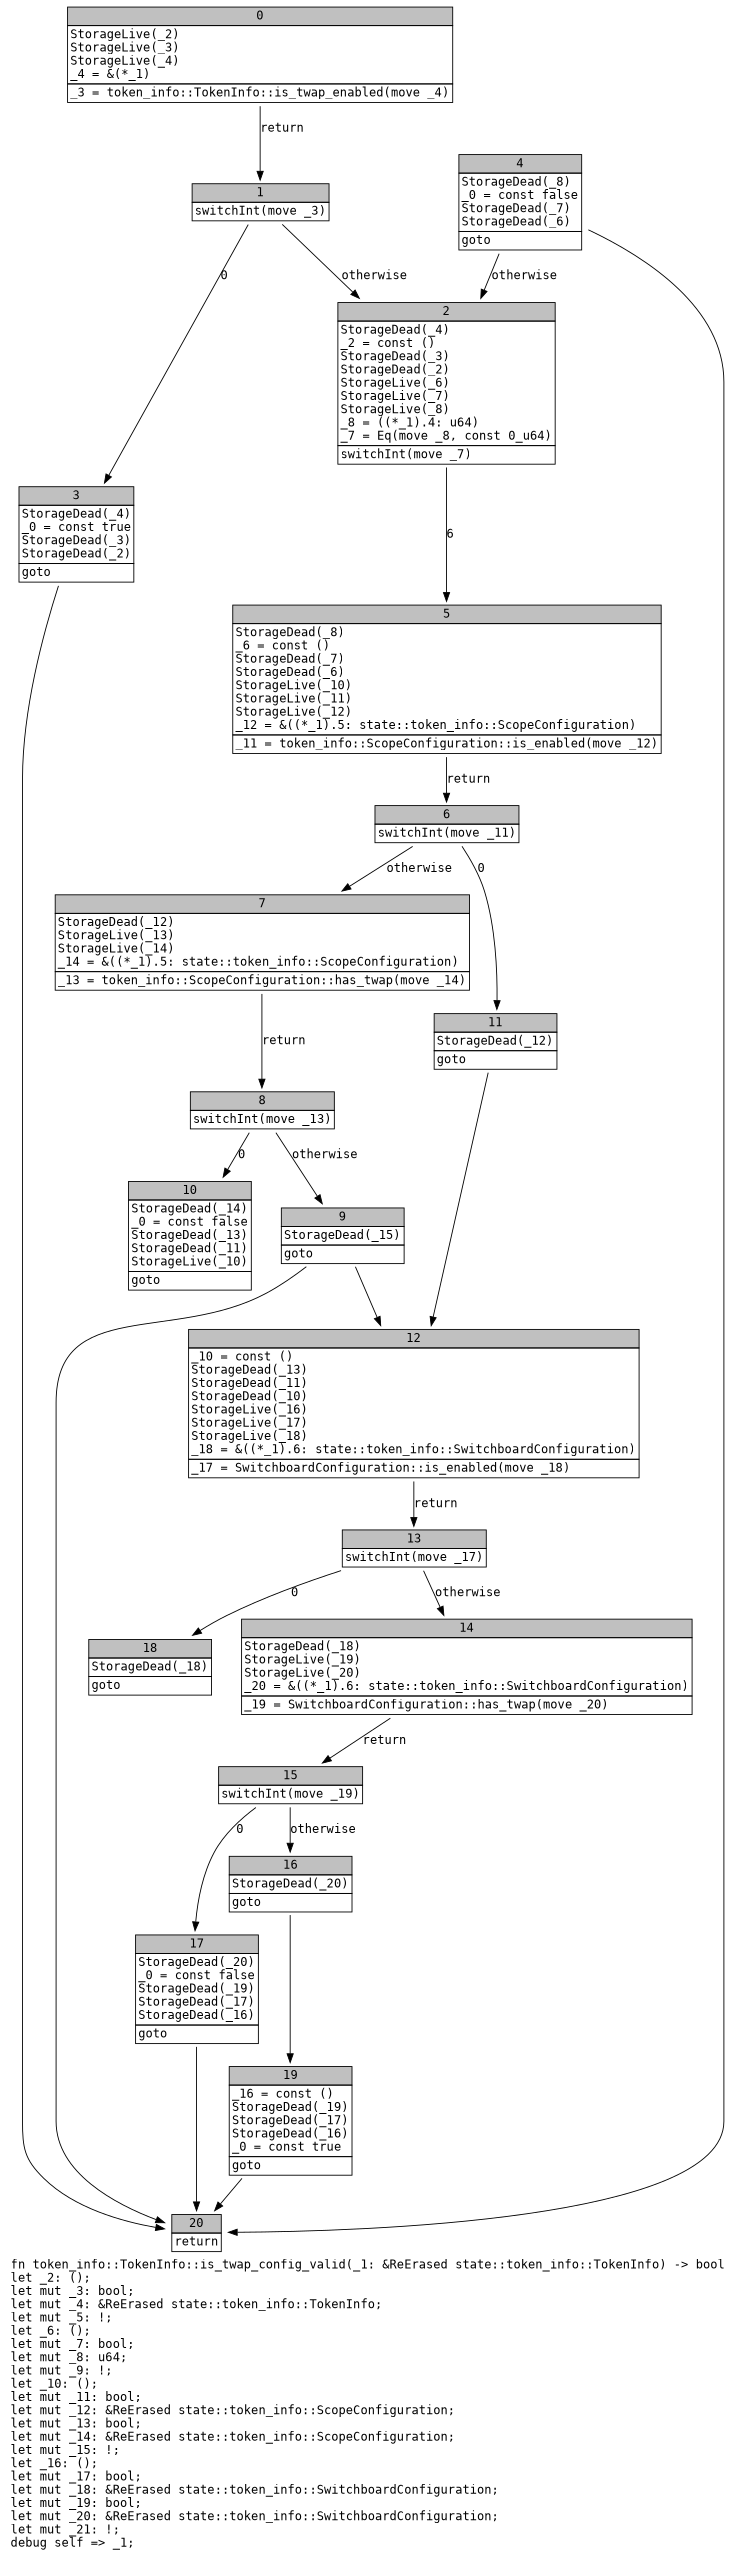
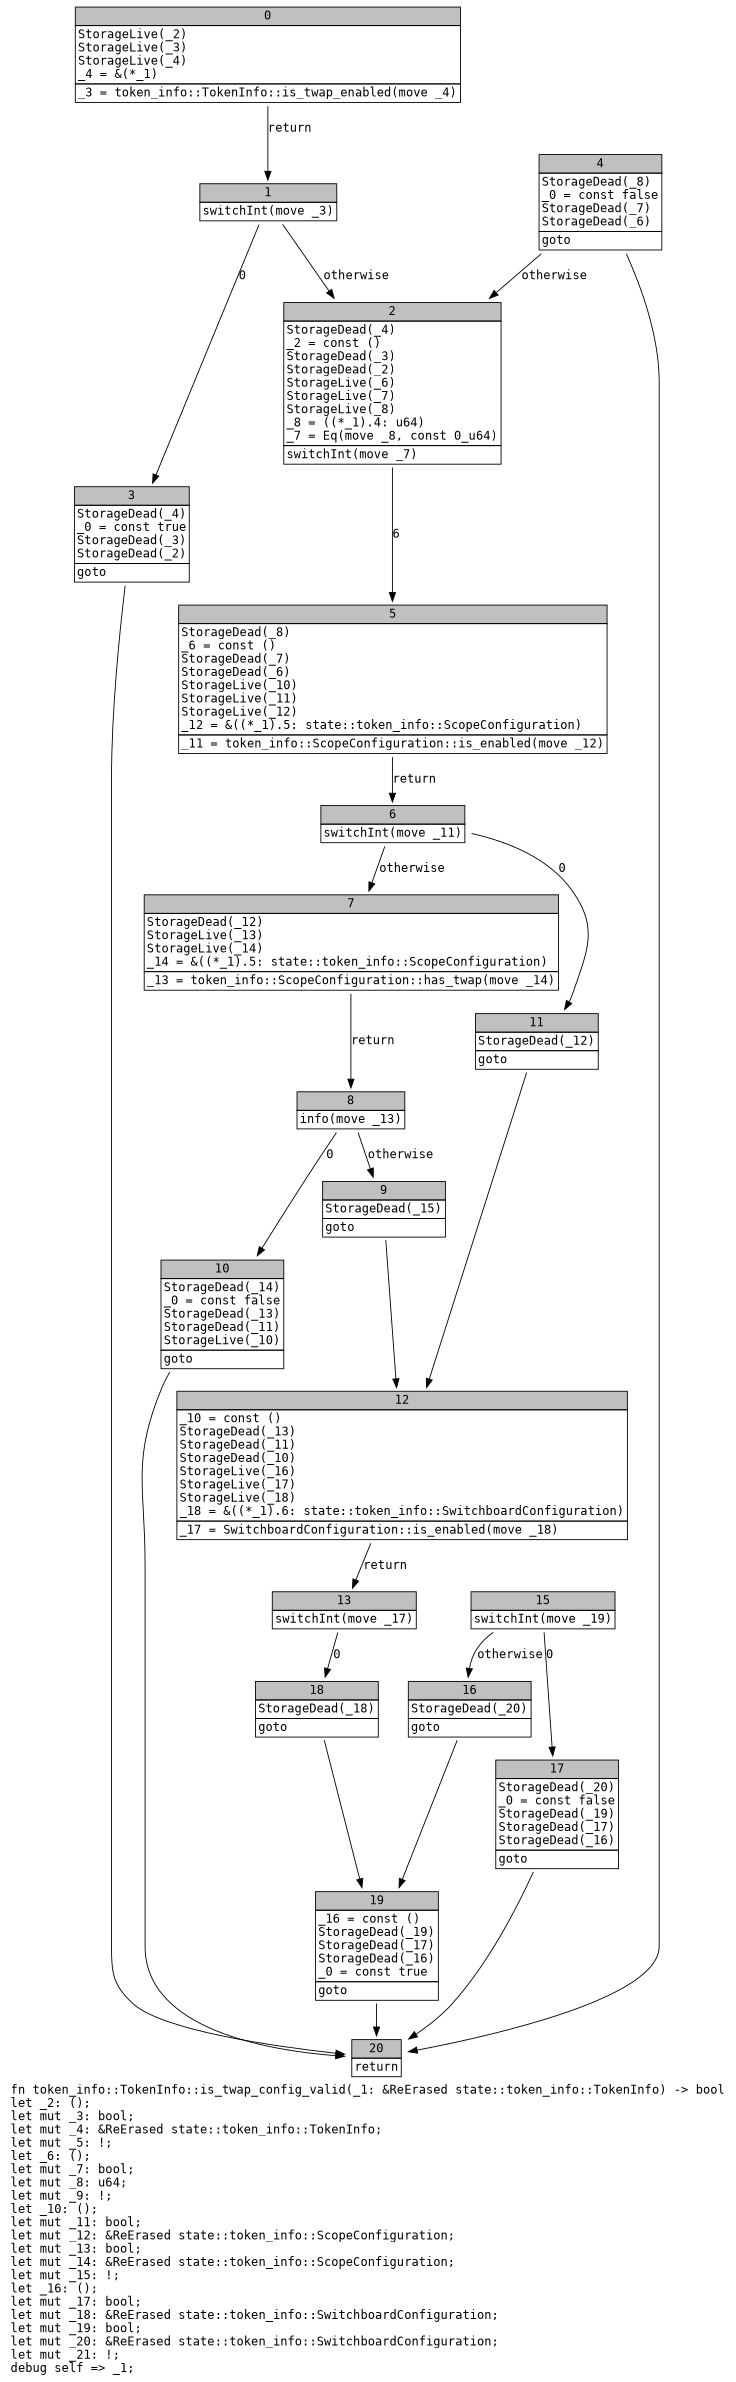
(262, 1119) -> (351, 1119)
(467, 1667) -> none
(56, 1683) -> (145, 1777)
none -> (342, 1810)
